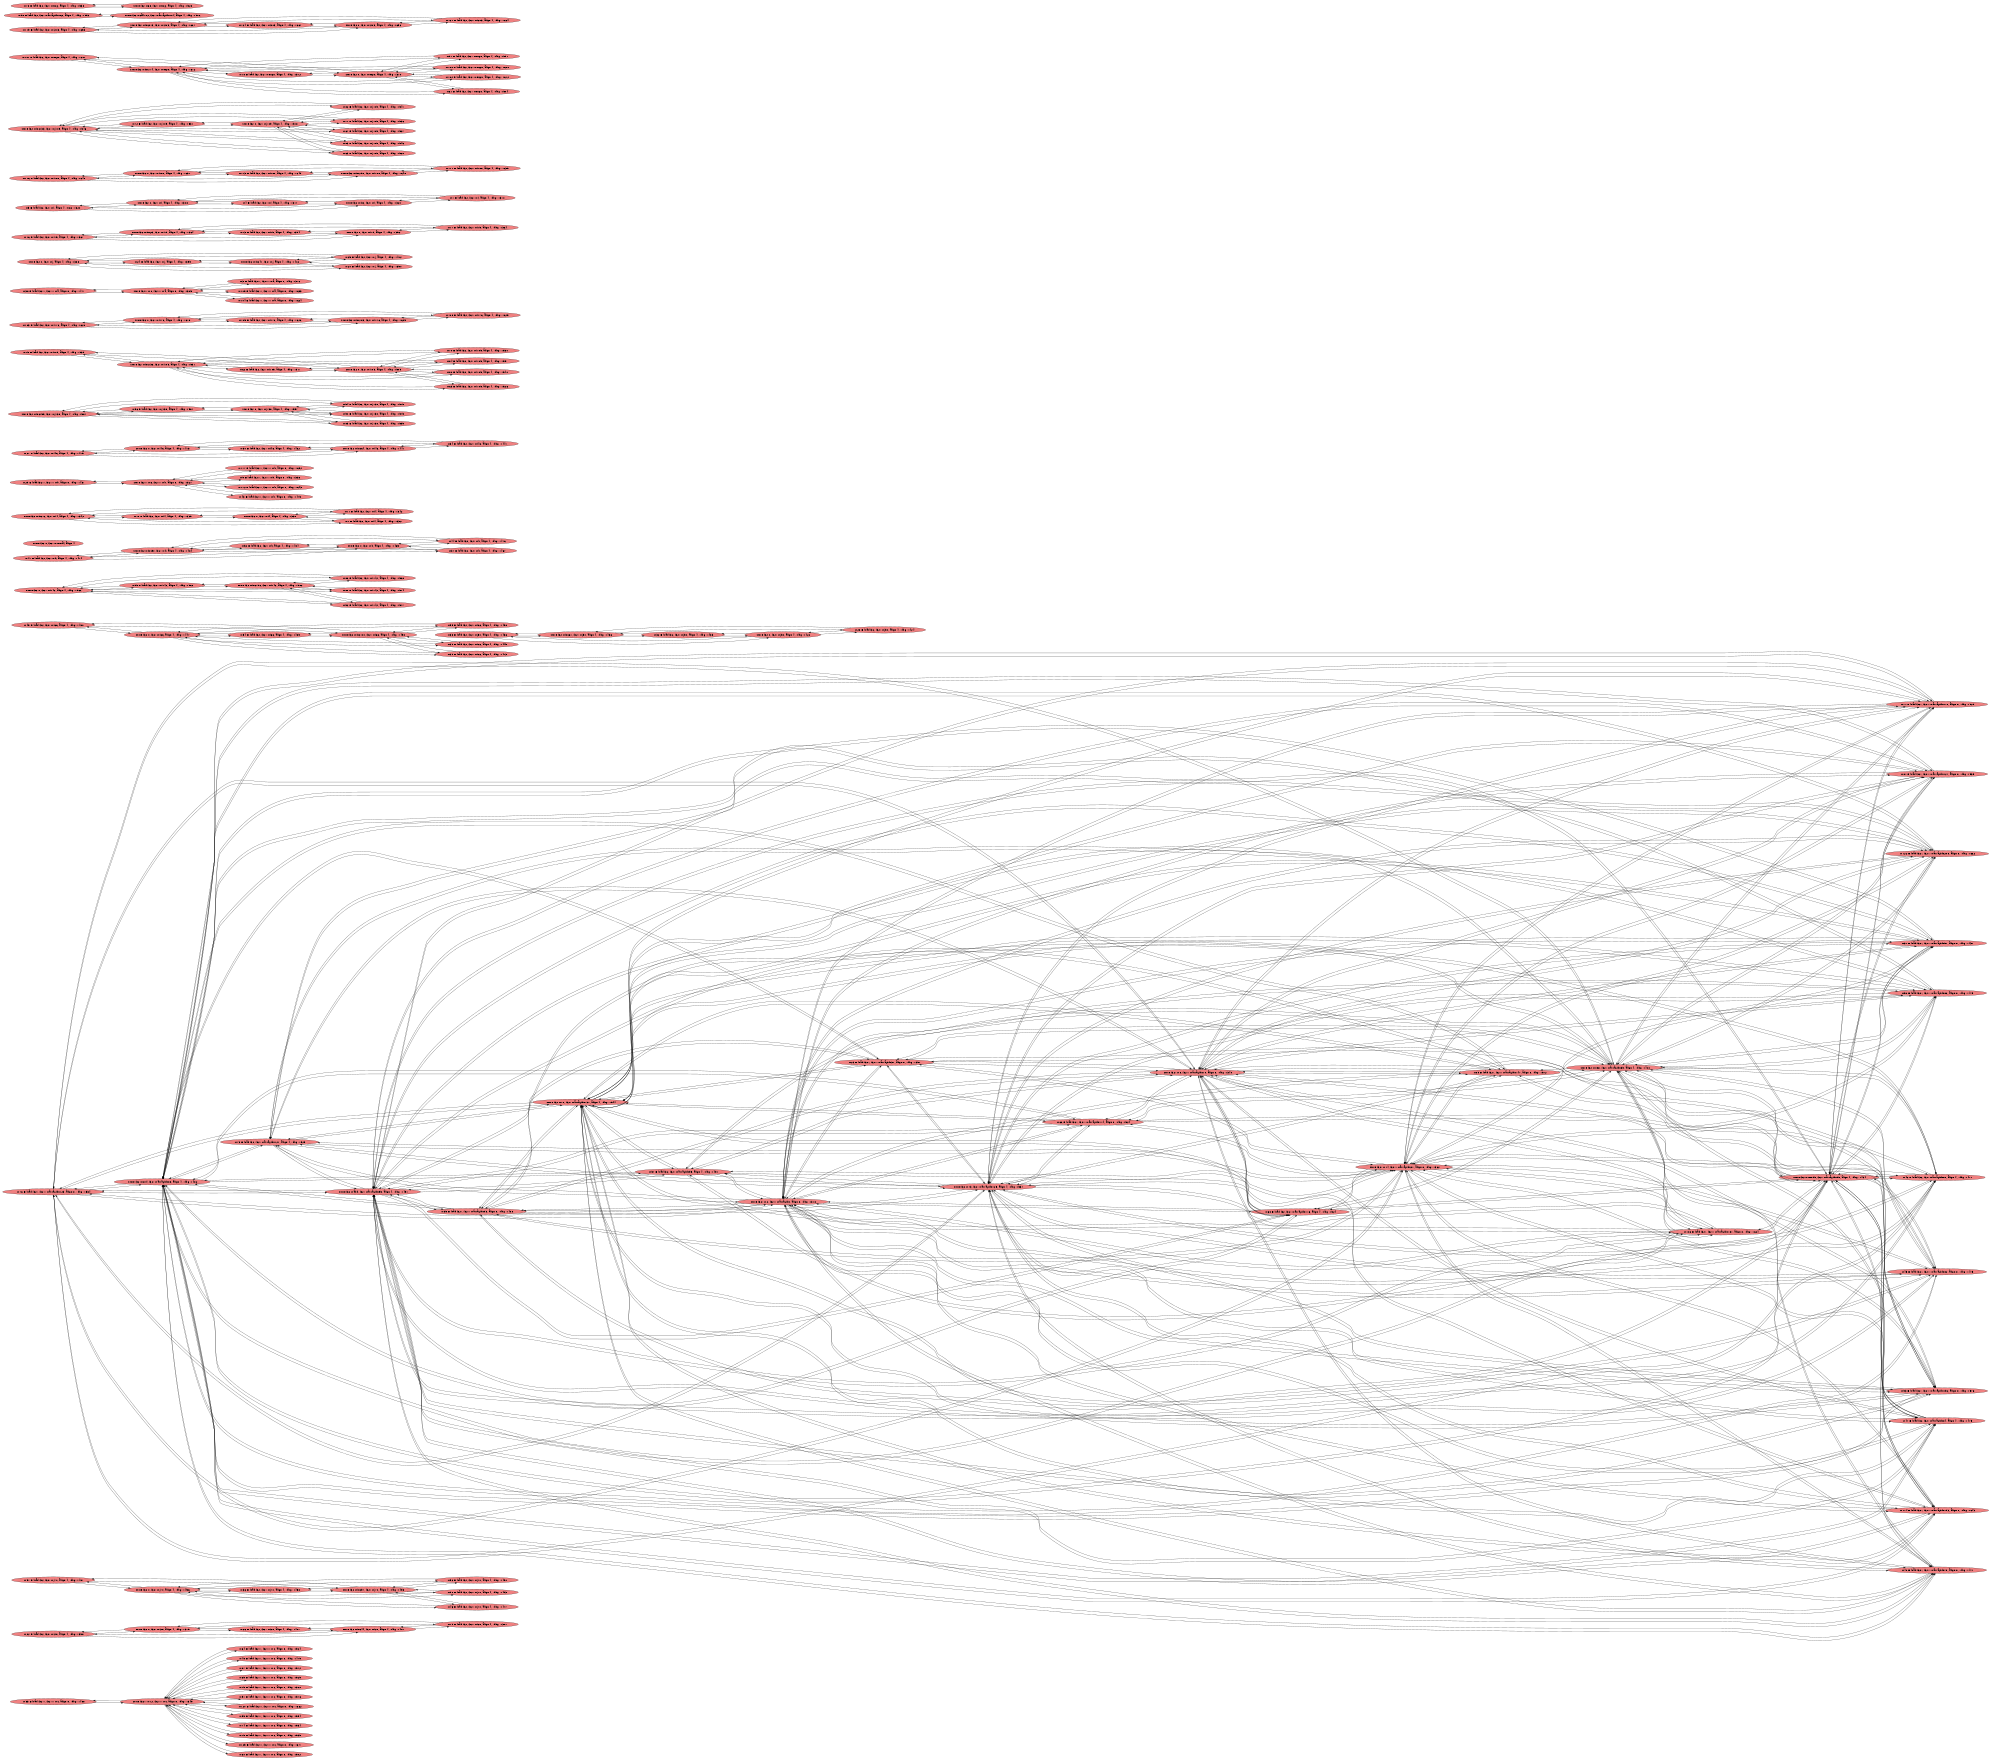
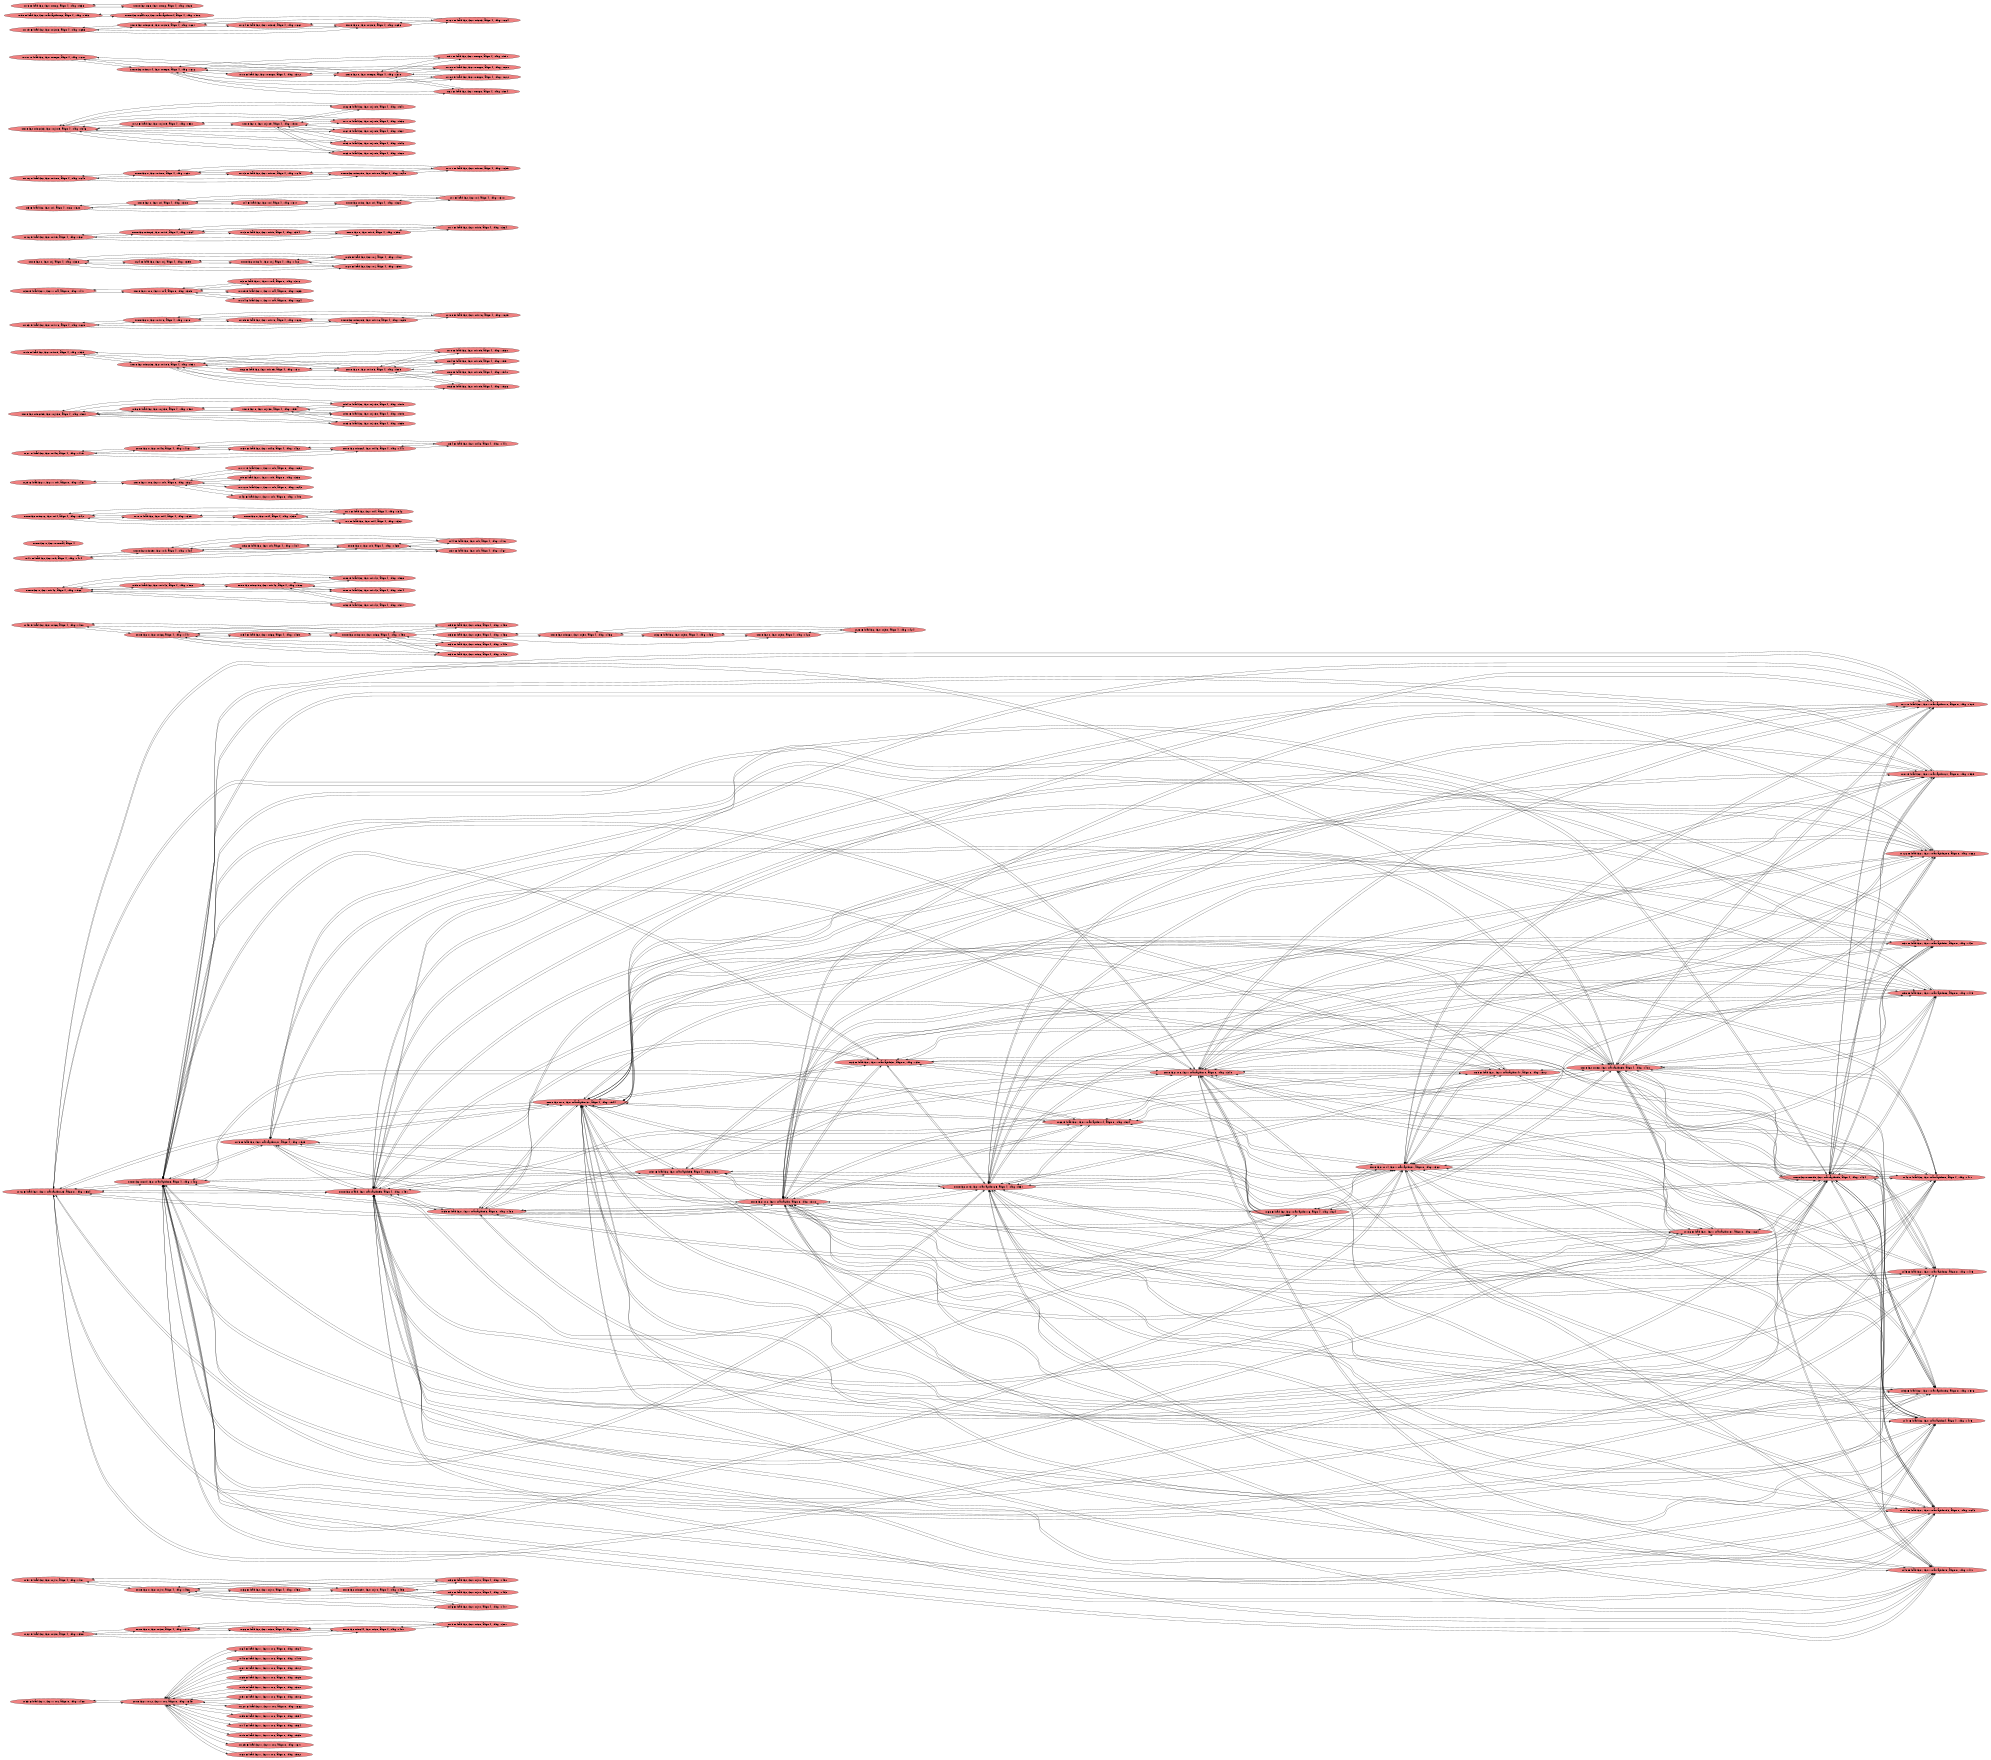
(632, 641) -> (425, 635)
